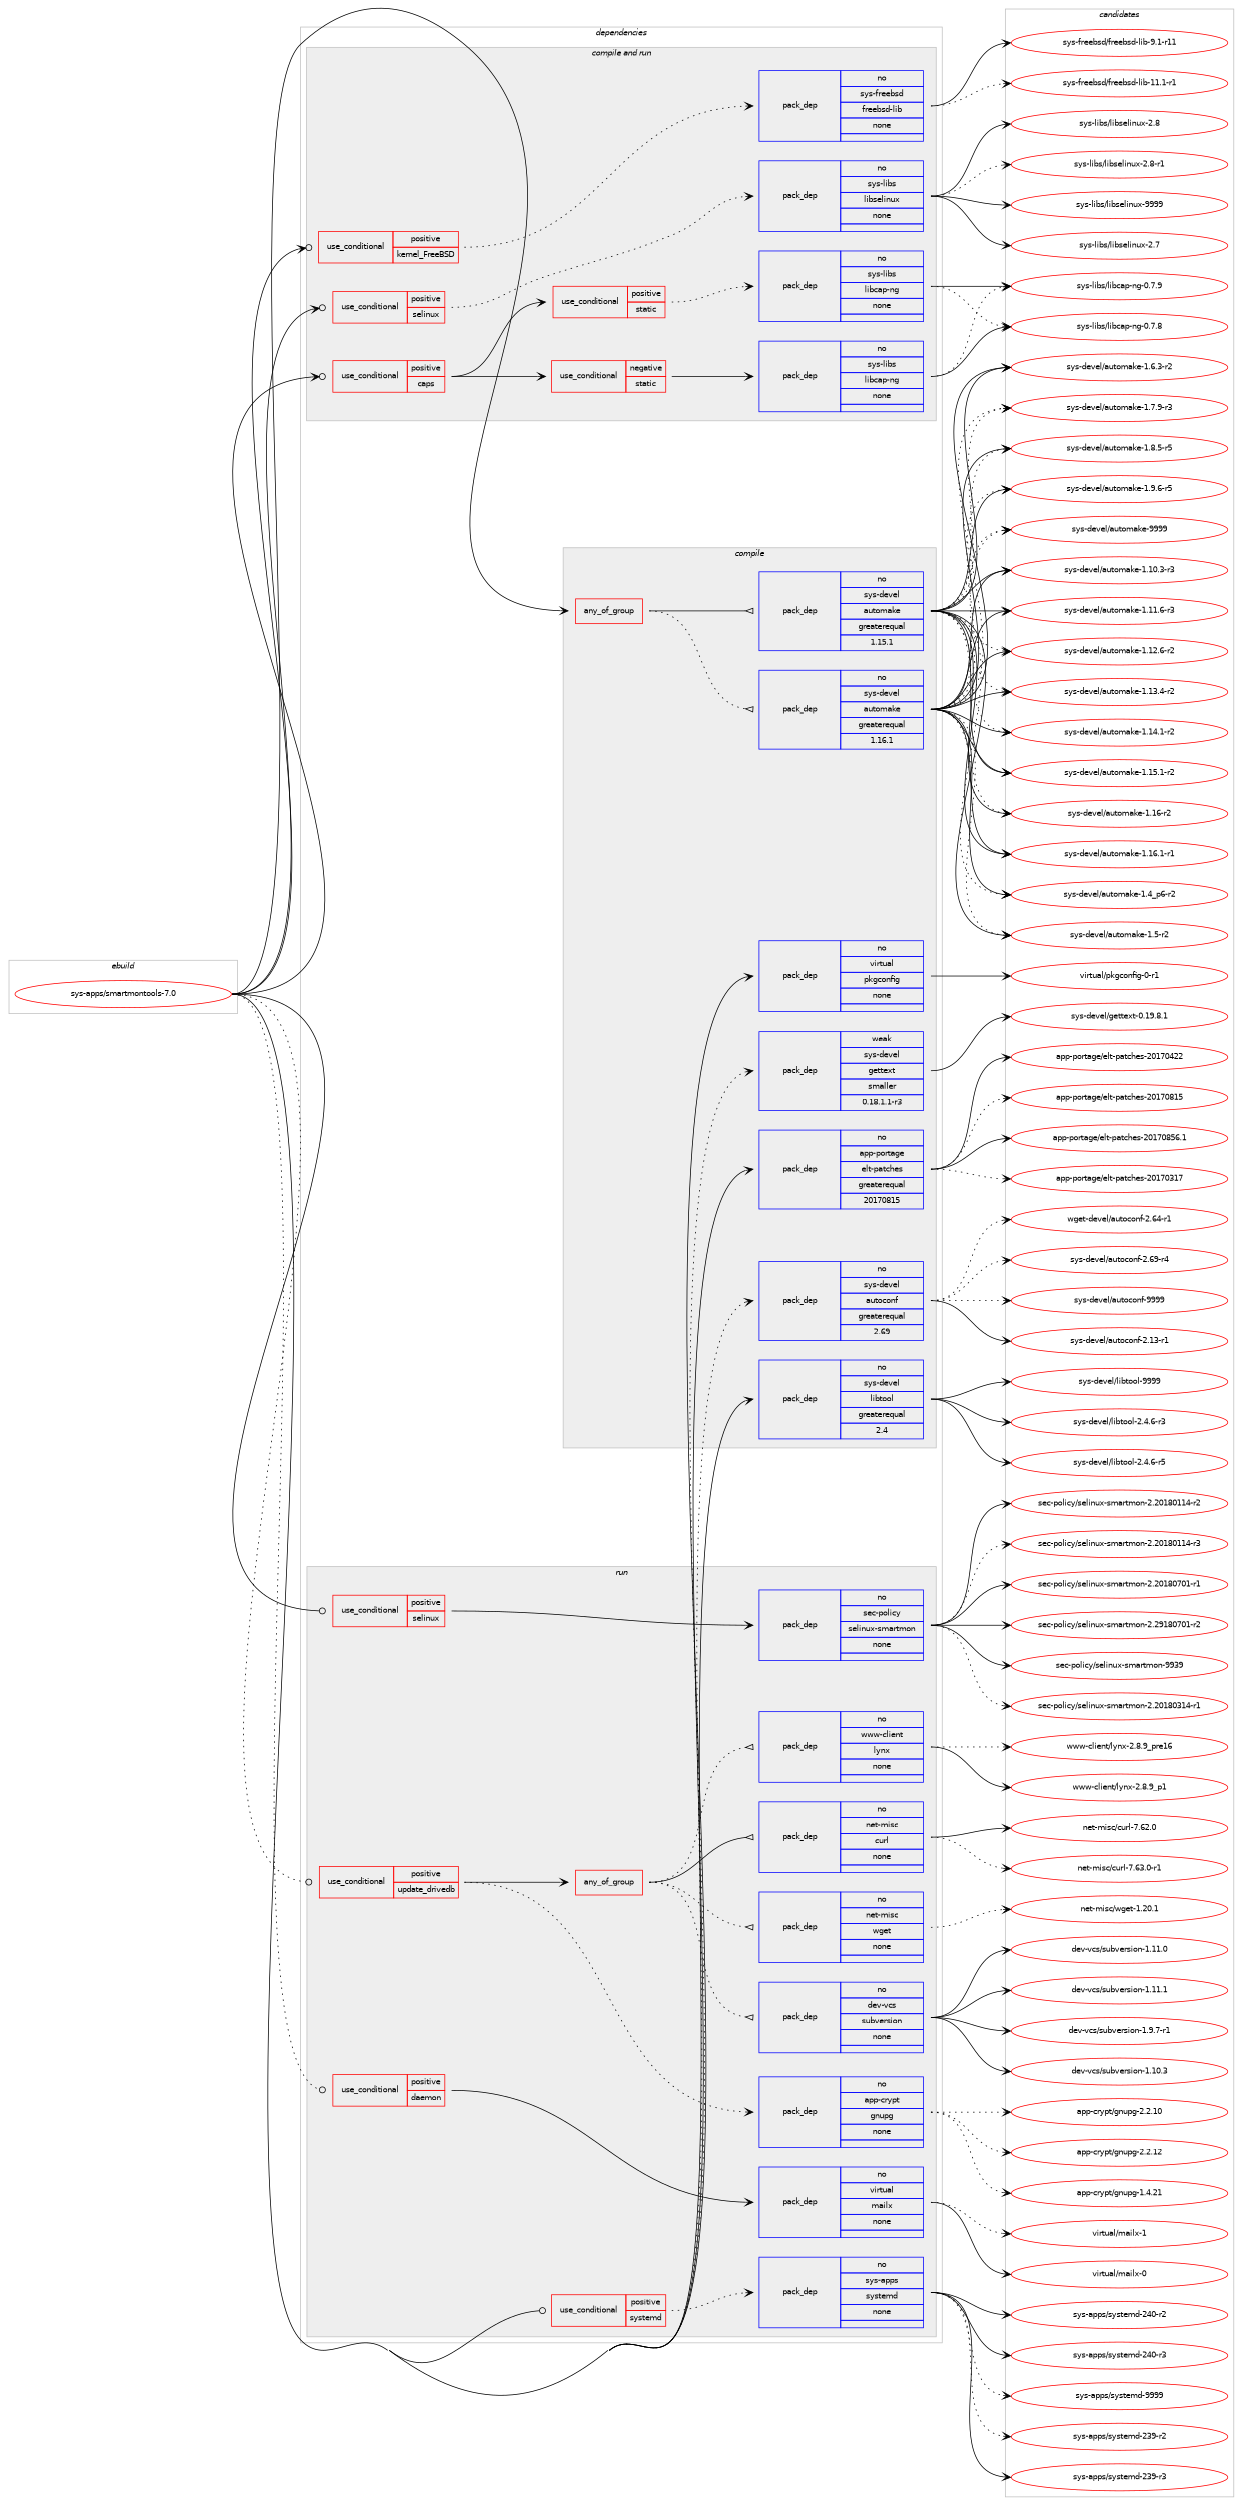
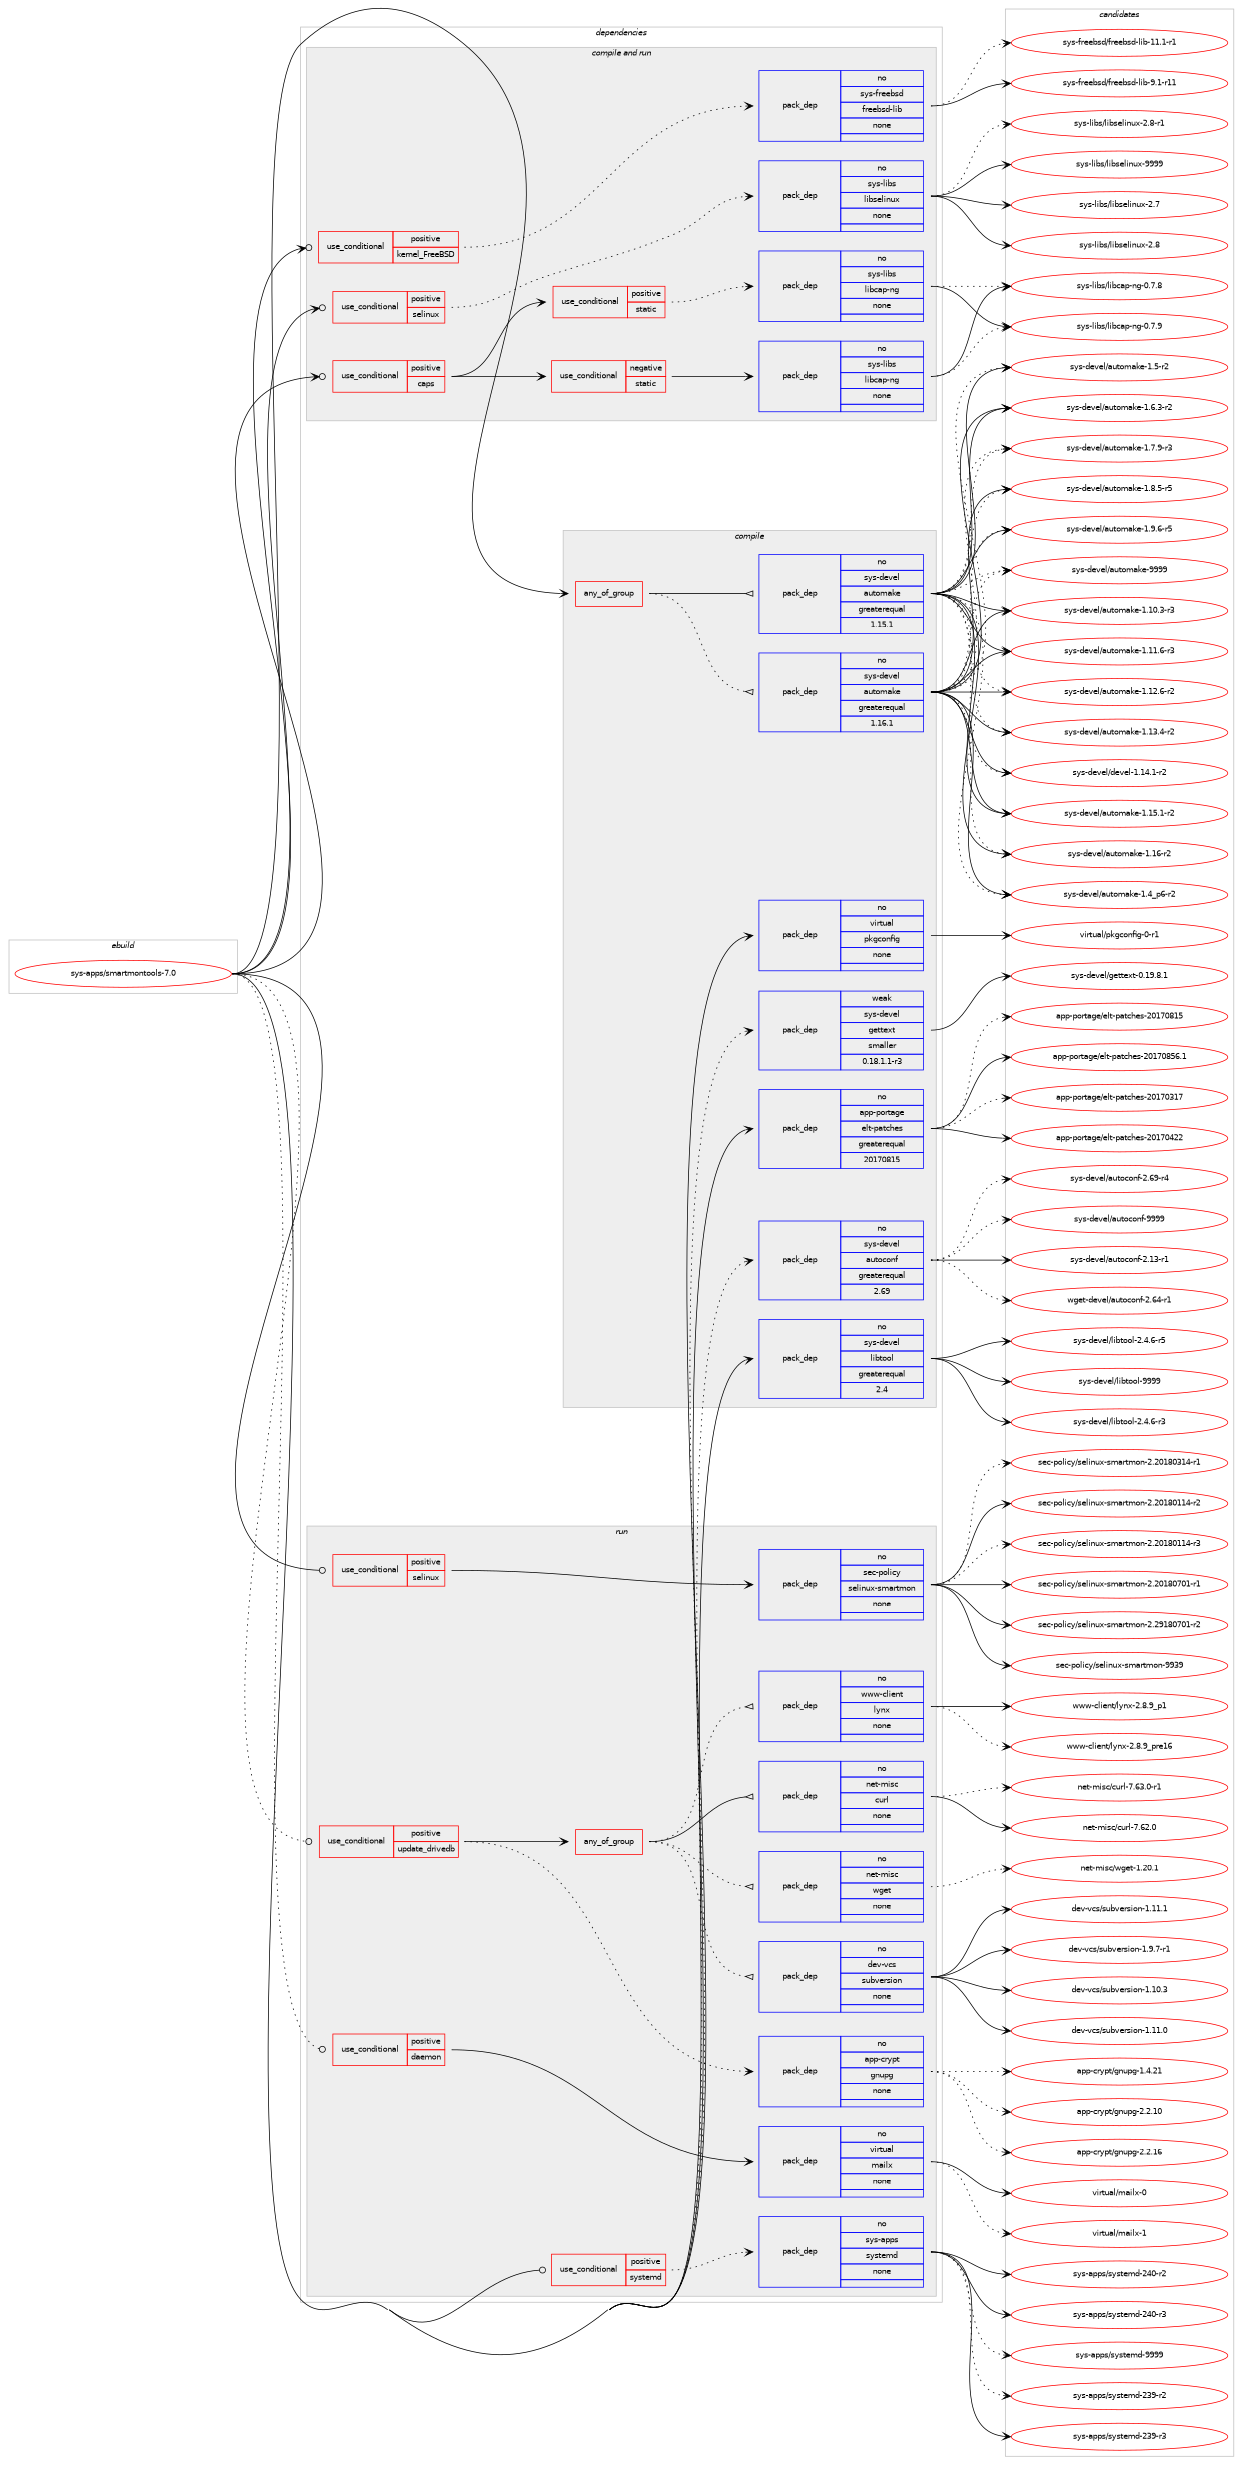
(1120, 733) -> (1120, 773)
(1120, 854) -> none
(1120, 2153) -> (1120, 2153)
